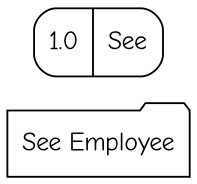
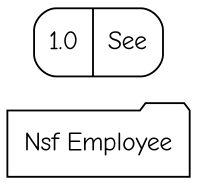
(99, 144) -> (99, 144)
